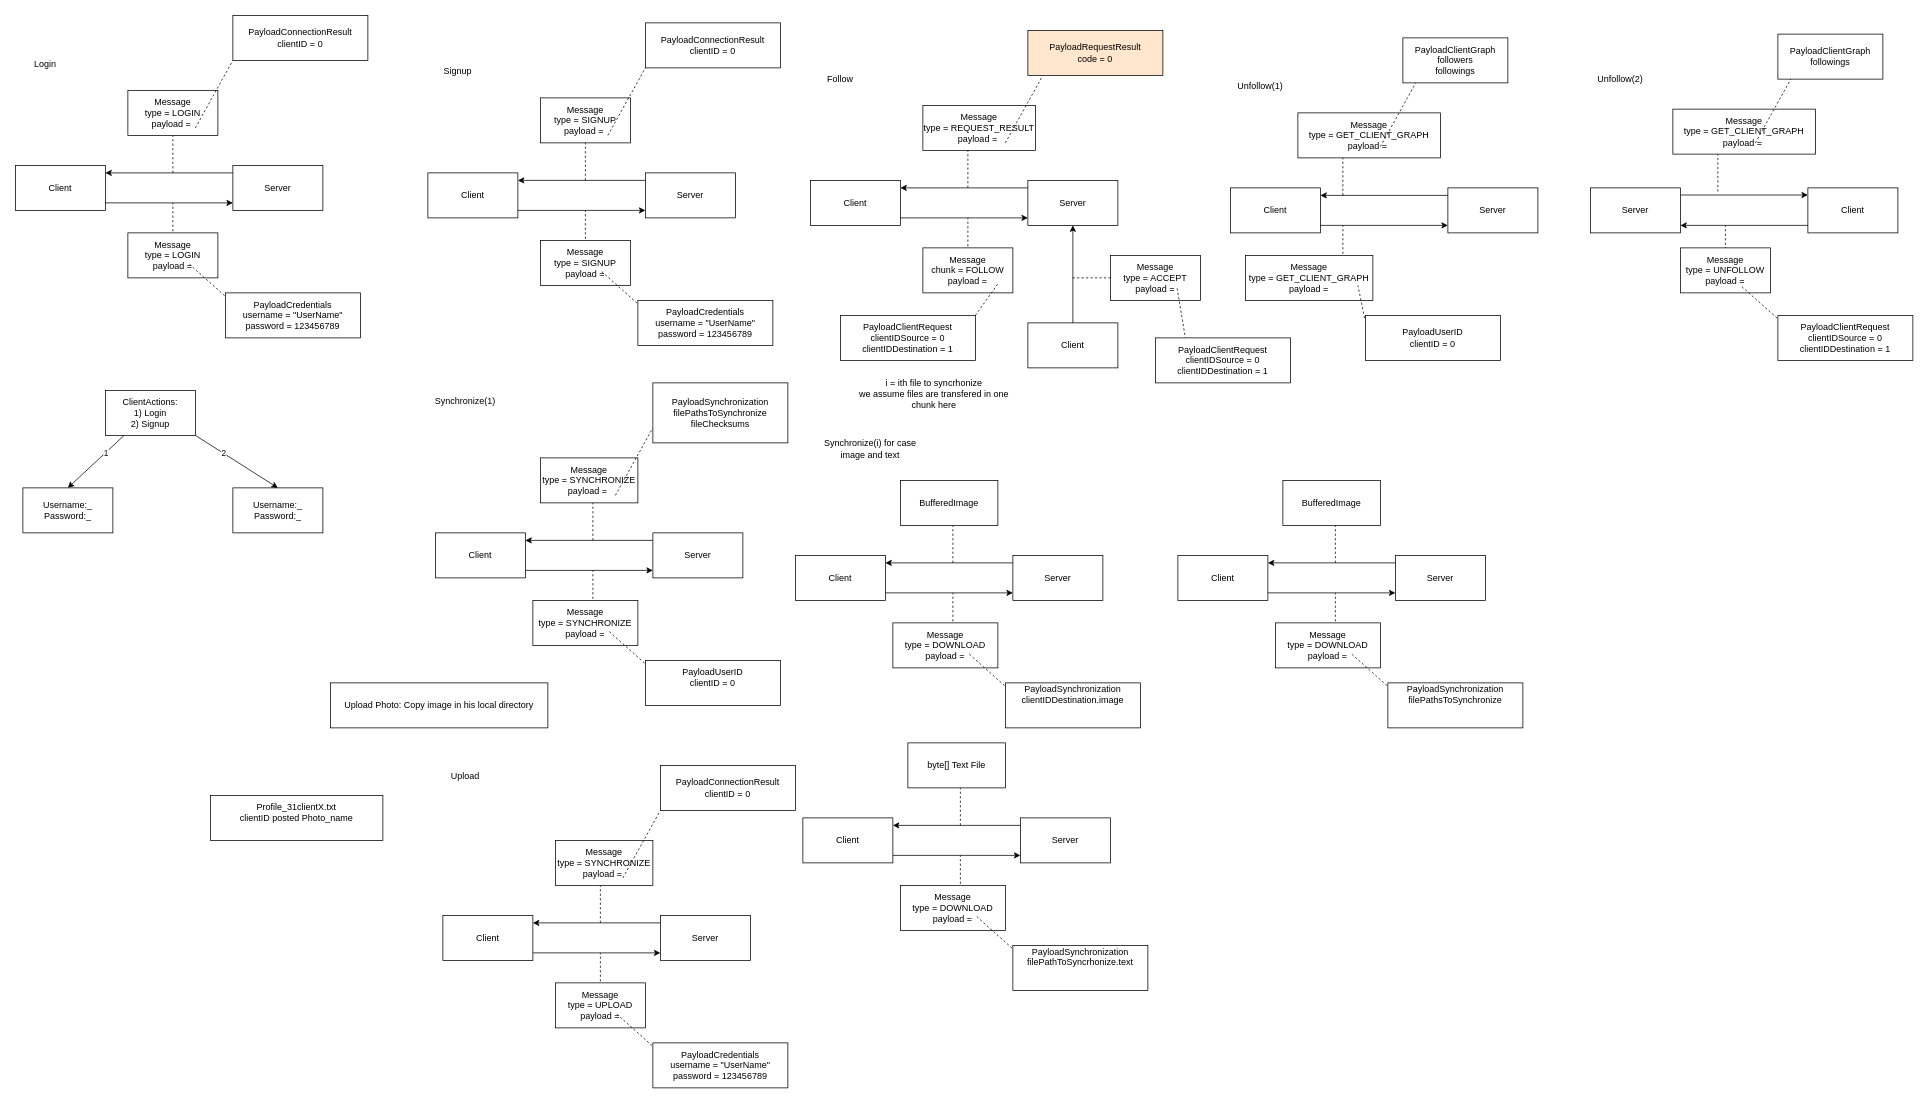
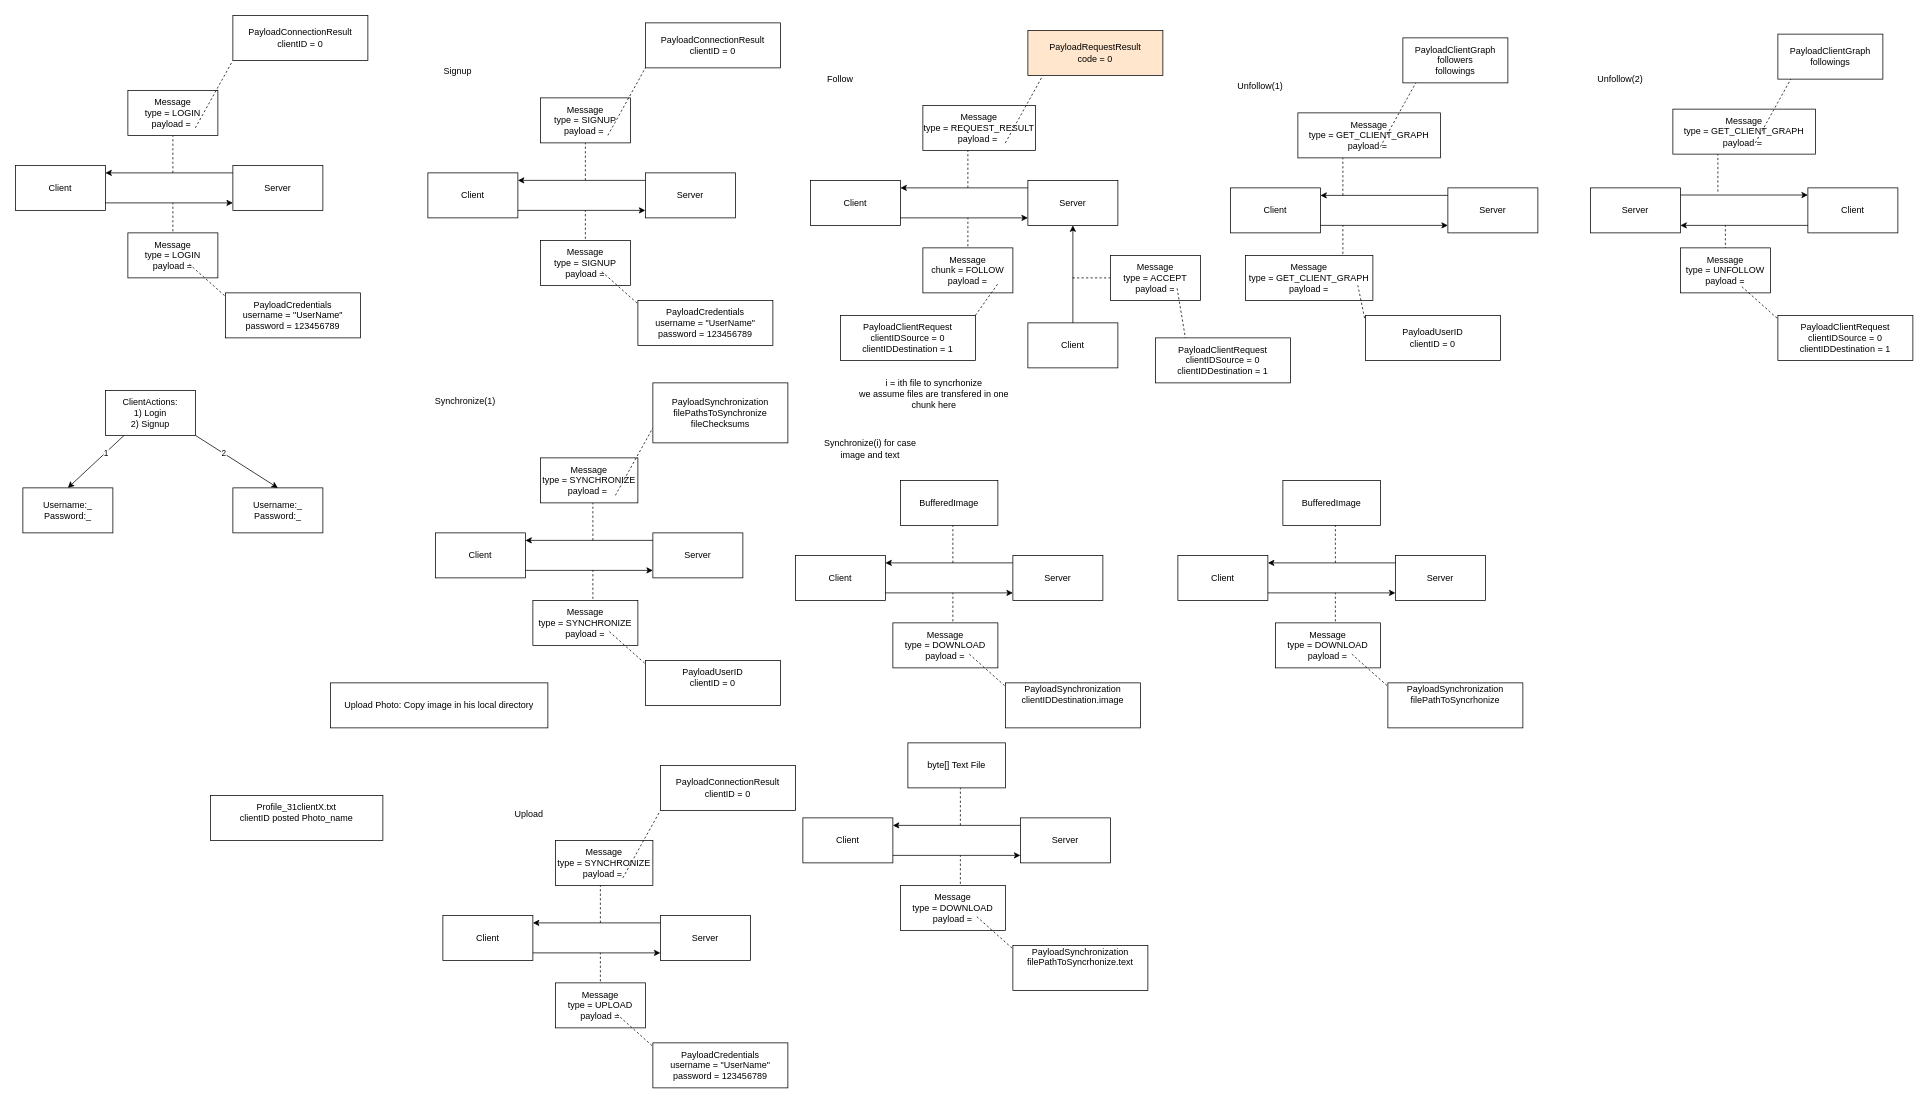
(45, 64) -> none
(1455, 705) -> (1455, 705)
(465, 777) -> (529, 814)
